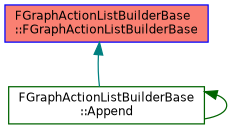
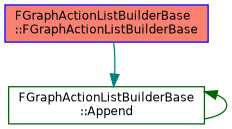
(98, 71) -> (115, 58)
